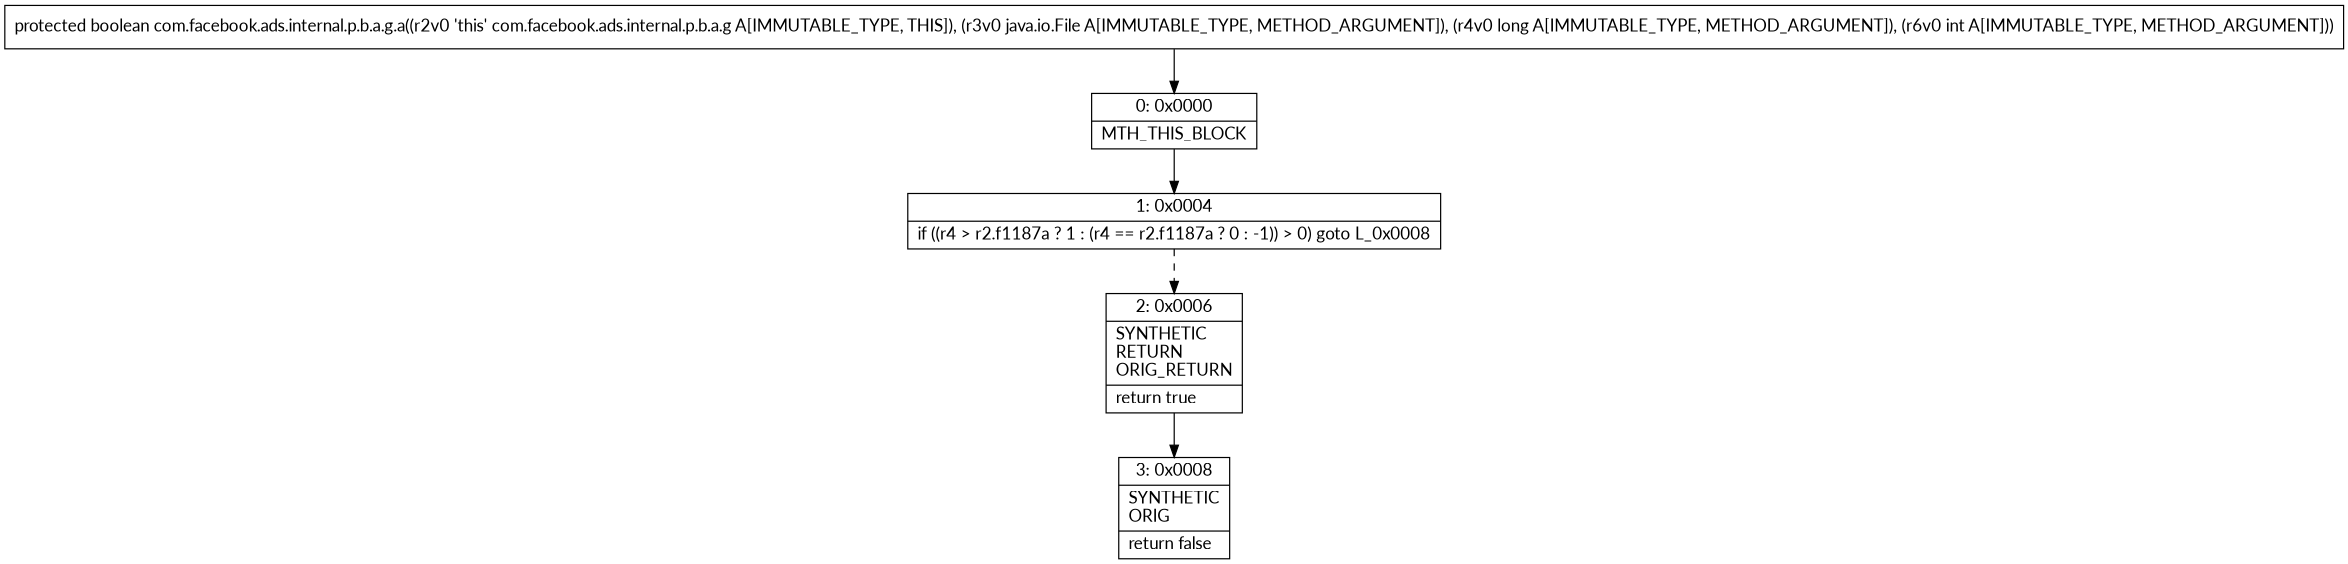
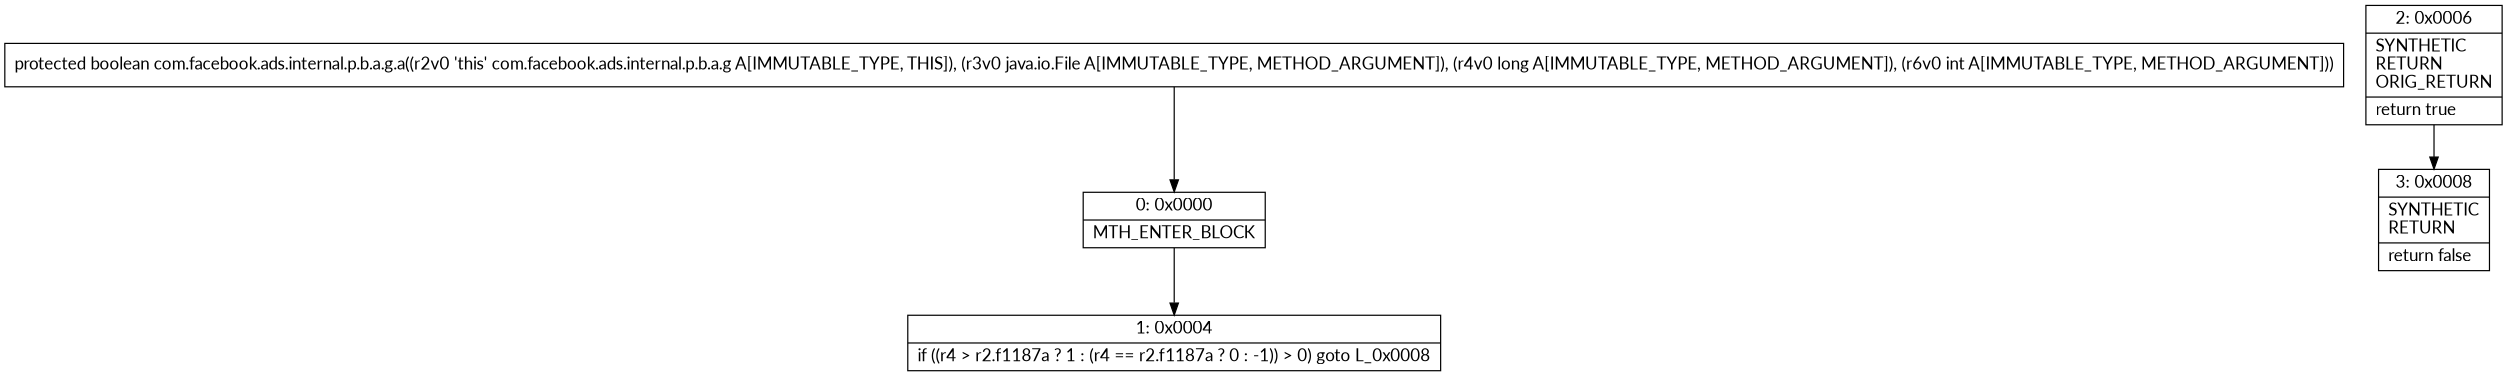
(1174, 134) -> (1174, 233)
(1174, 265) -> none
(1149, 517) -> (2422, 228)
